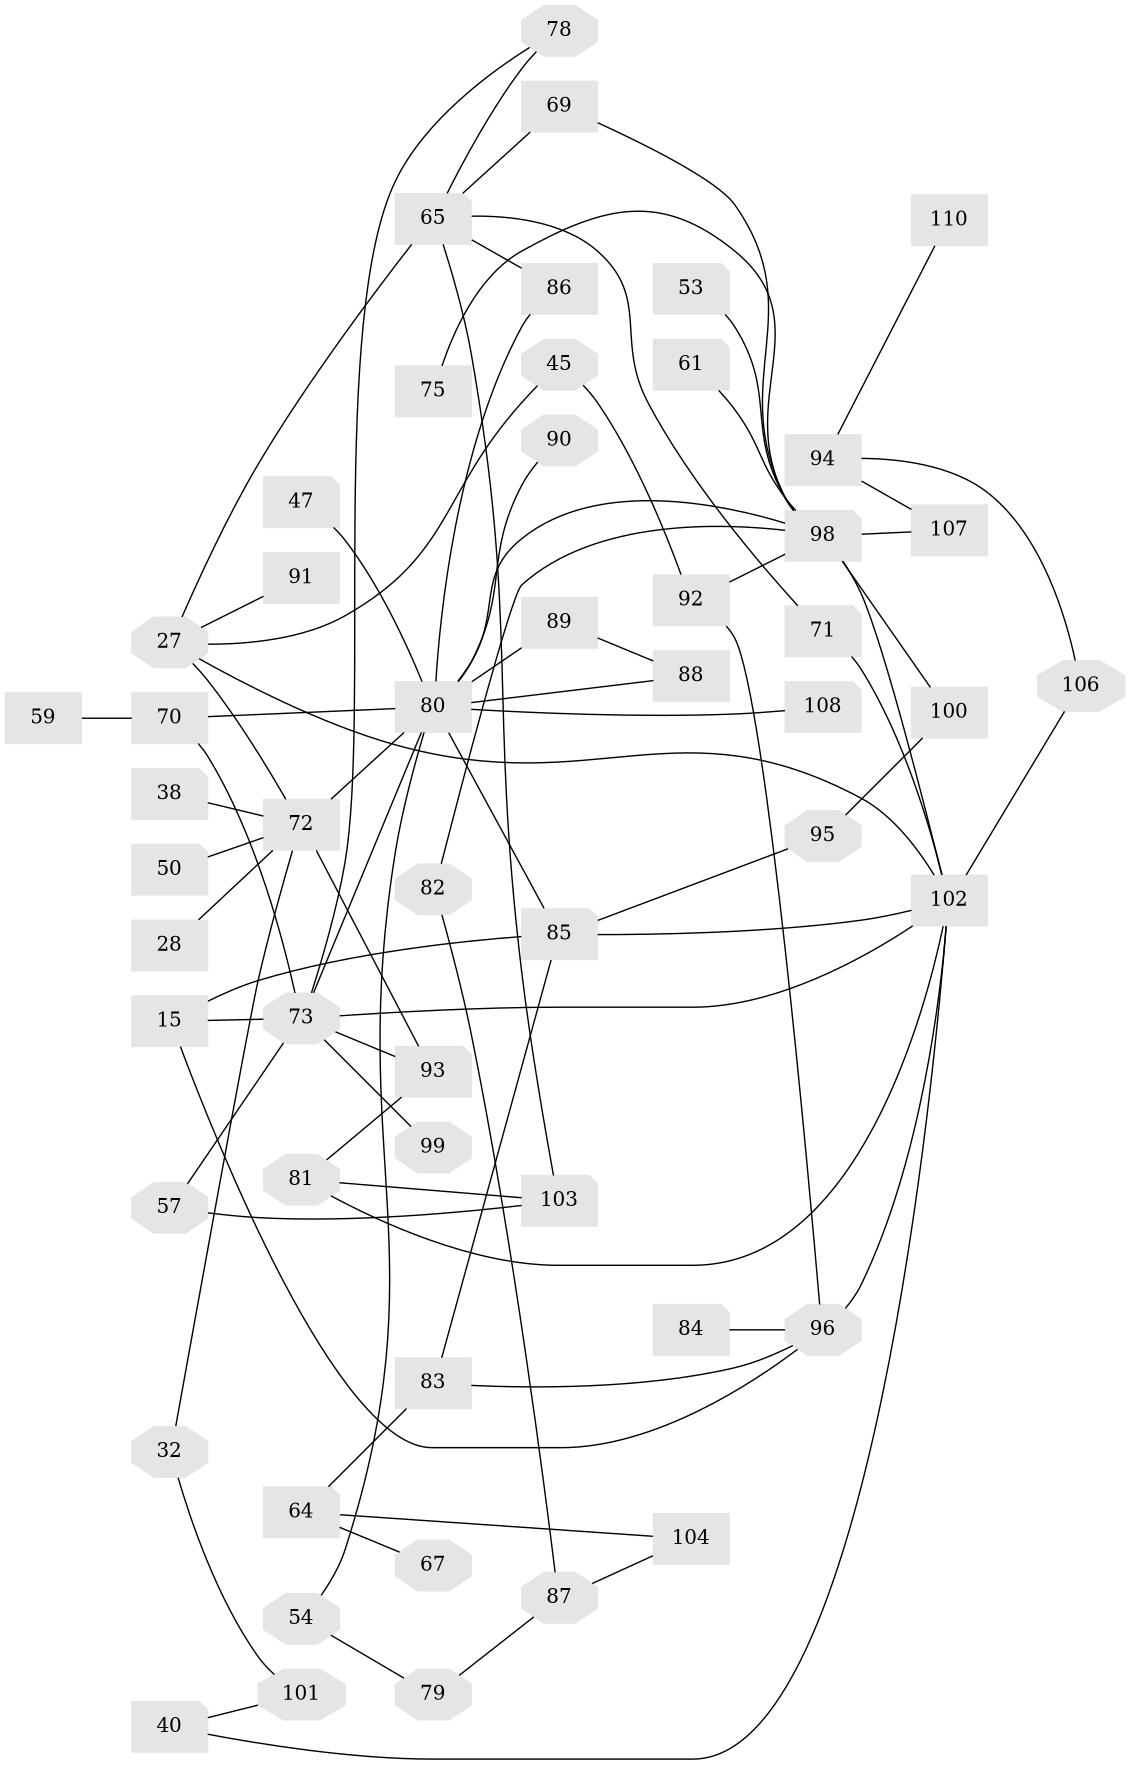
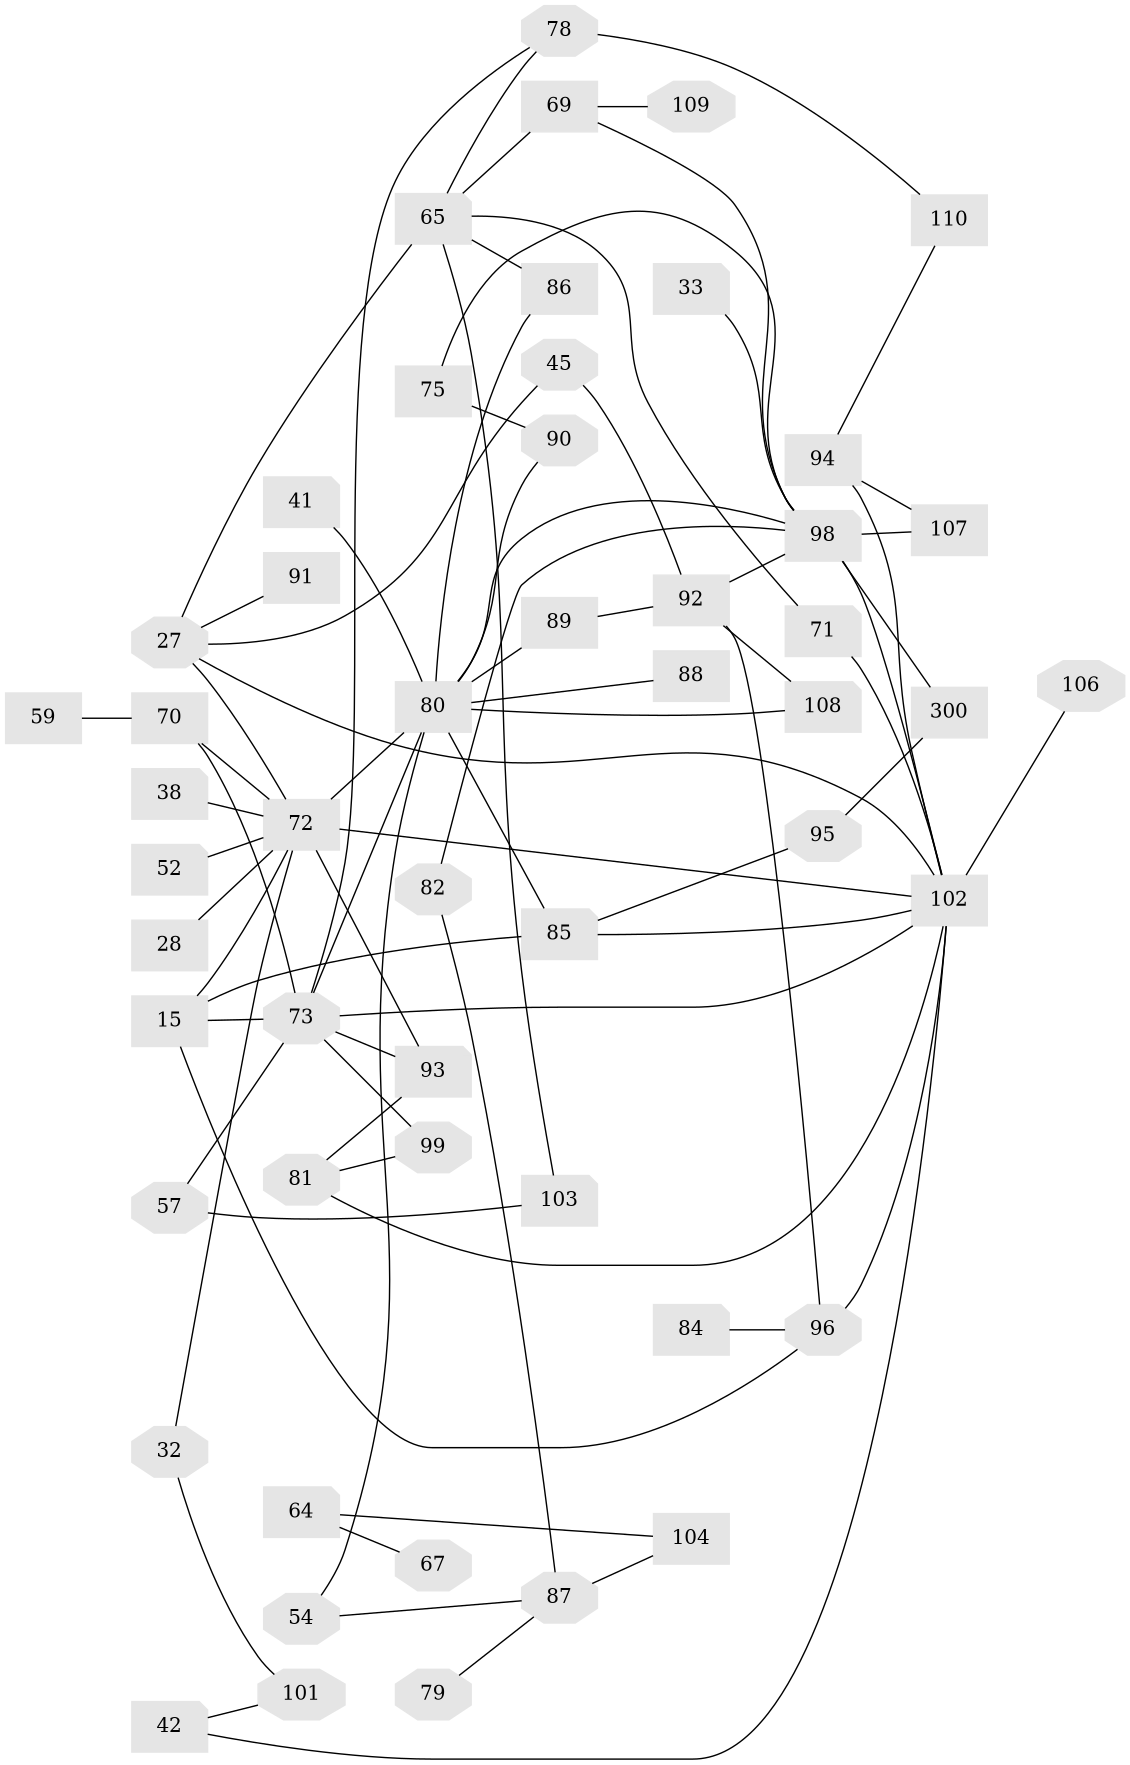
none -> (772, 87)
none -> (691, 107)
(691, 289) -> (691, 289)
(691, 365) -> none
none -> (499, 417)
(302, 502) -> (302, 502)
(1009, 513) -> (901, 678)
(625, 649) -> (625, 612)
none -> (757, 654)
(288, 713) -> (236, 771)
(949, 713) -> (949, 713)
none -> (625, 863)
(170, 870) -> (170, 870)
none -> (246, 925)
(431, 1190) -> (367, 1164)
(433, 1383) -> none
(367, 1657) -> (431, 1608)
(170, 1727) -> (170, 1727)
